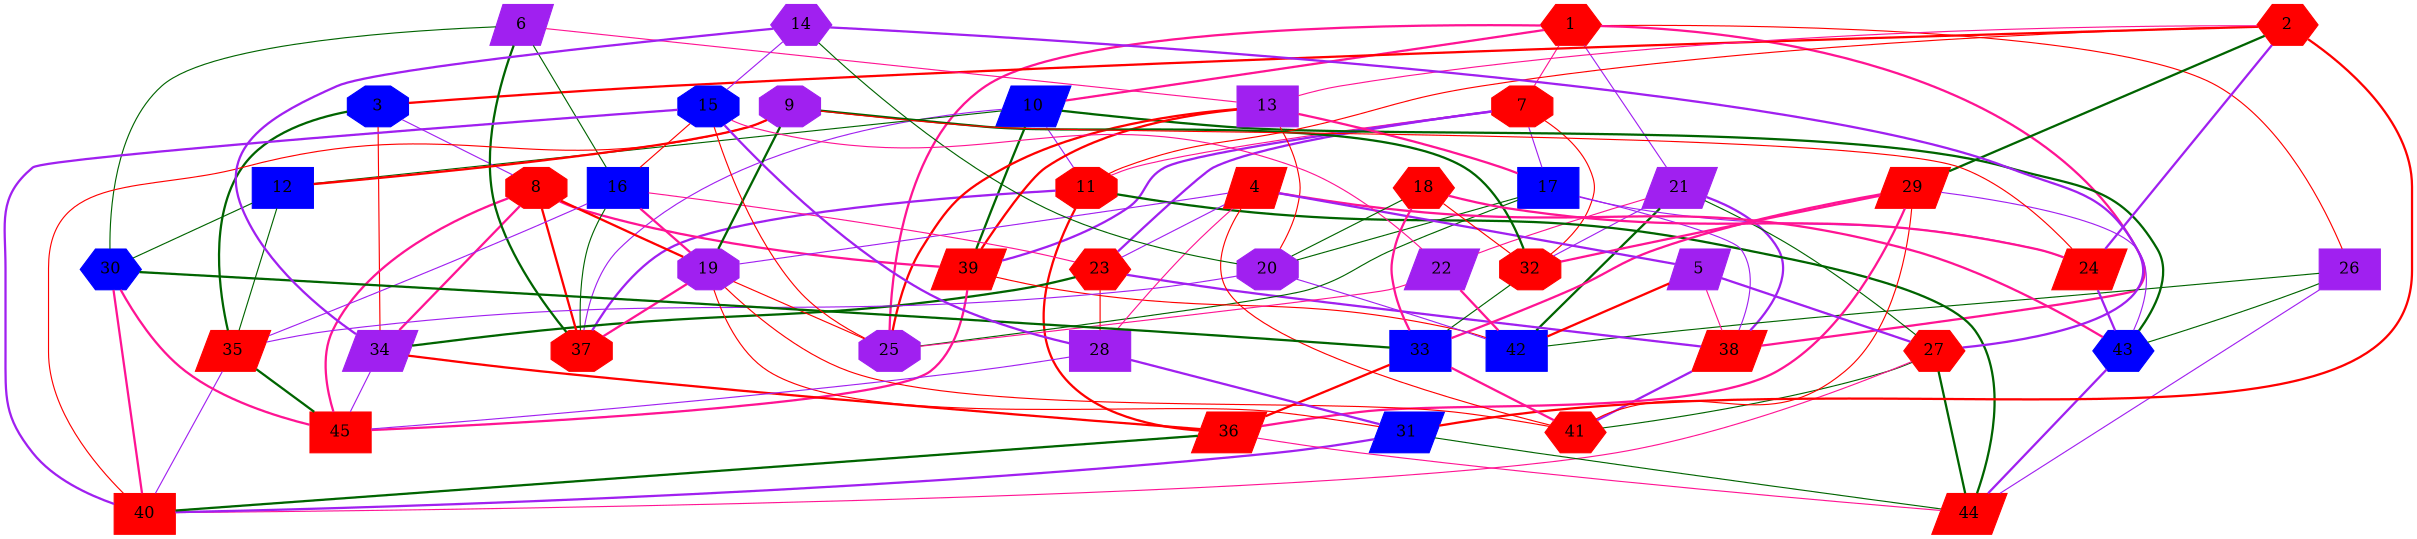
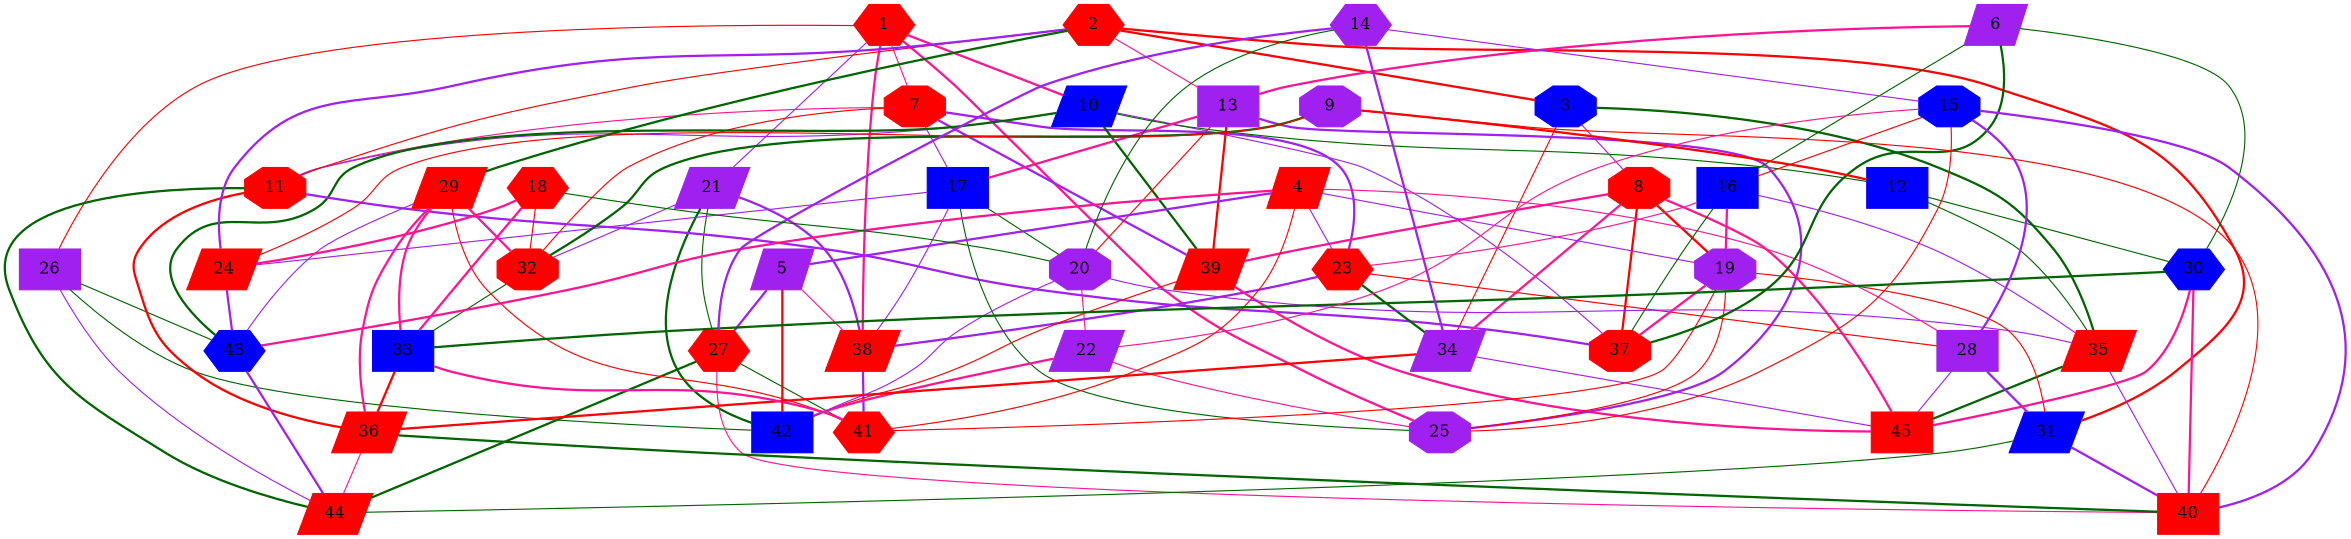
(891, 65) -> (1613, 43)
(1021, 160) -> (1779, 182)
(749, 188) -> none
(1545, 230) -> (1083, 305)
